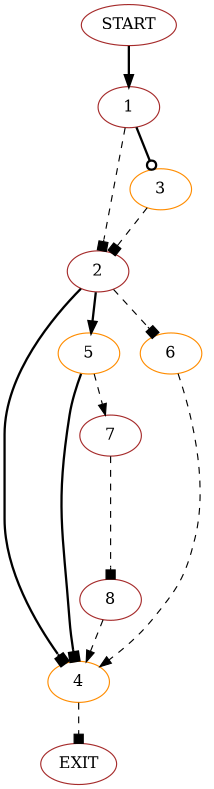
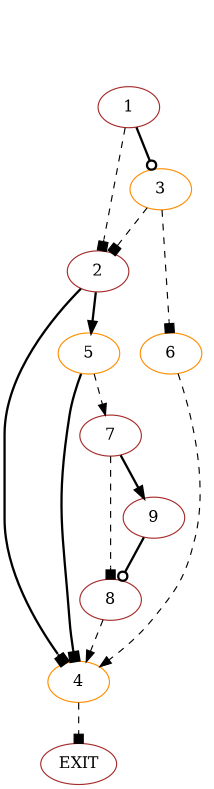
(129, 25) -> none
(131, 308) -> (166, 266)
none -> (154, 518)
